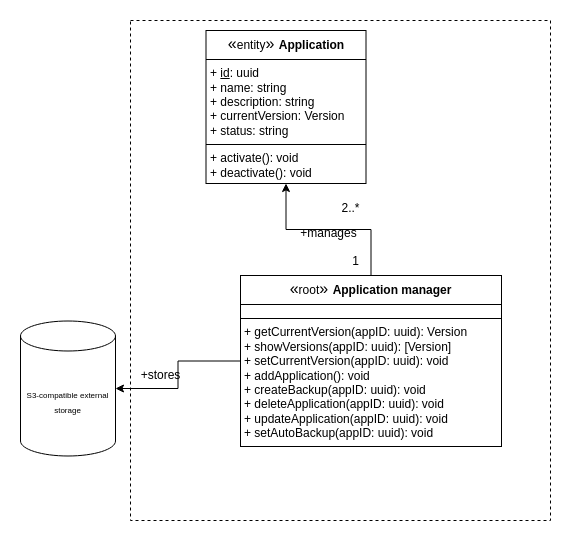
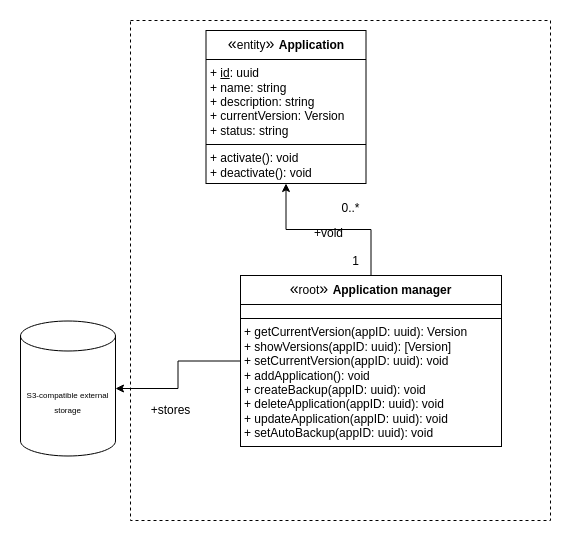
(351, 209) -> (351, 209)
(329, 234) -> (329, 234)
(161, 376) -> (171, 411)
